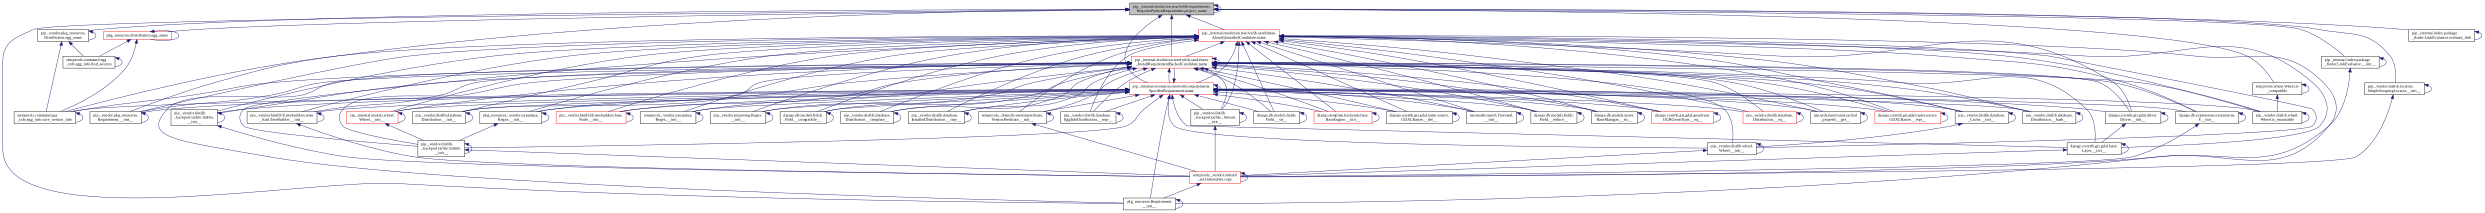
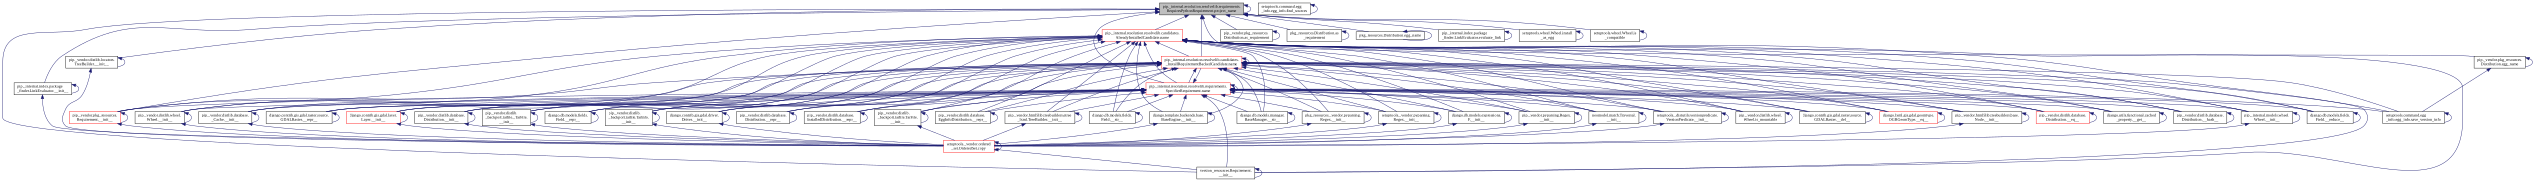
(137, 36) -> (1390, 36)
none -> (1246, 36)
none -> (1314, 36)
none -> (1548, 36)
(113, 49) -> none
(77, 50) -> none
(107, 86) -> none
(2394, 89) -> (92, 62)
(2277, 105) -> none
(116, 118) -> (95, 118)
(372, 118) -> (2267, 118)
(591, 118) -> (1987, 118)
(803, 118) -> (568, 118)
(867, 118) -> (763, 118)
(1215, 118) -> (506, 118)
(1343, 118) -> (1179, 118)
(1614, 118) -> (1262, 118)
(1683, 118) -> (1909, 118)
(1836, 118) -> (2131, 118)
(1908, 118) -> (299, 118)
(2207, 118) -> (1476, 118)
(406, 133) -> (1714, 142)
(477, 133) -> (1222, 135)
(2112, 134) -> (833, 137)
none -> (623, 136)
none -> (1074, 136)
none -> (1218, 138)
none -> (1312, 139)
none -> (1694, 139)
(1858, 139) -> (476, 138)
none -> (1294, 142)
none -> (532, 143)
(2094, 149) -> (373, 118)
(1150, 204) -> (1226, 173)
